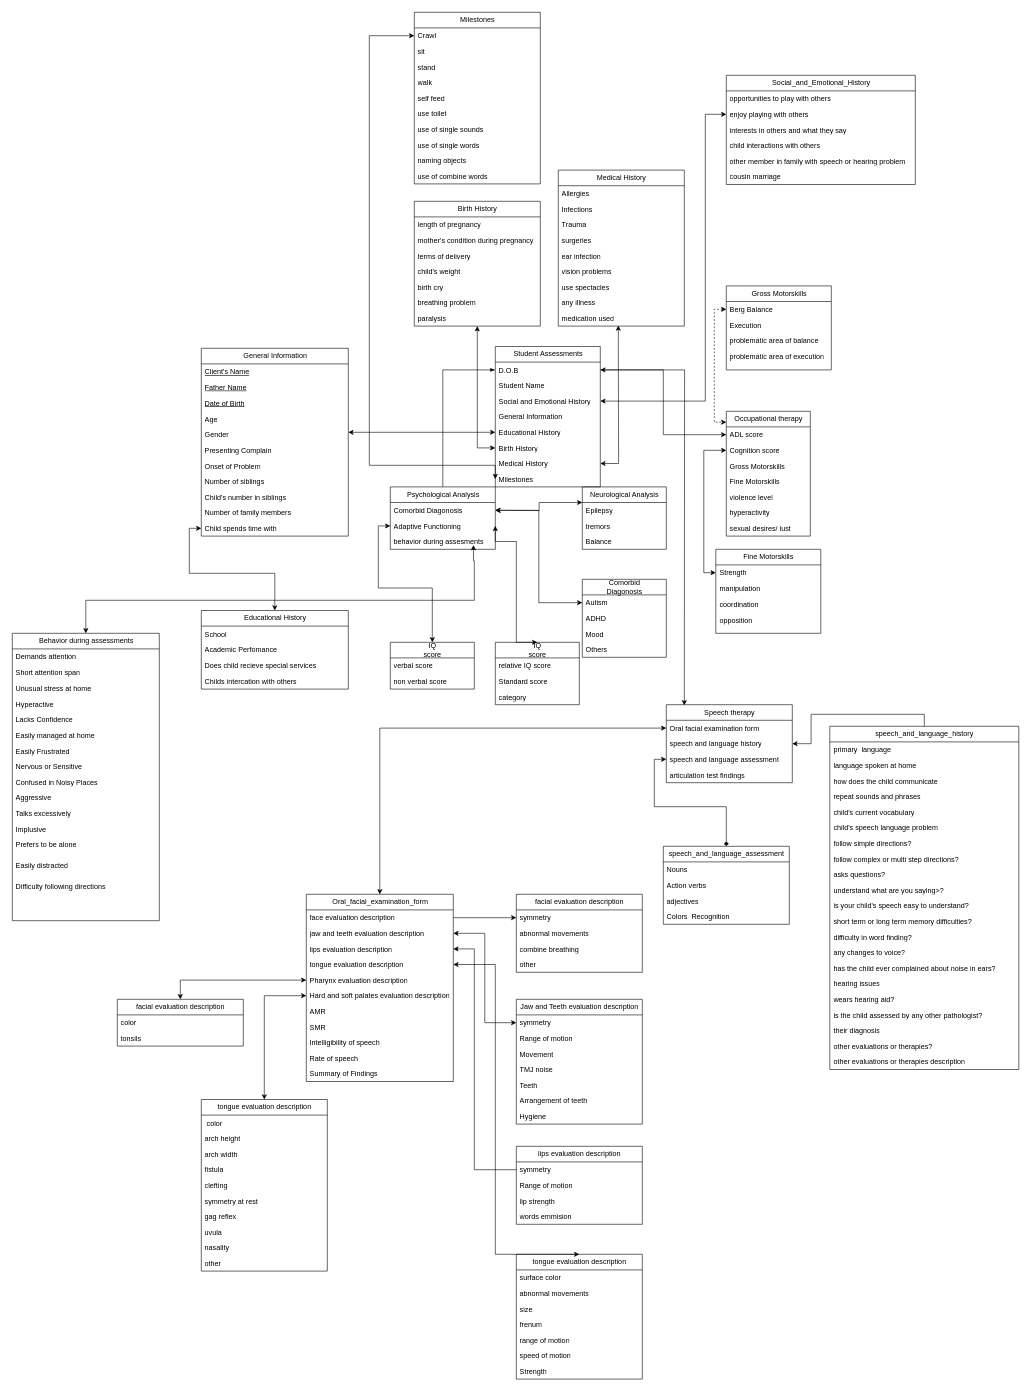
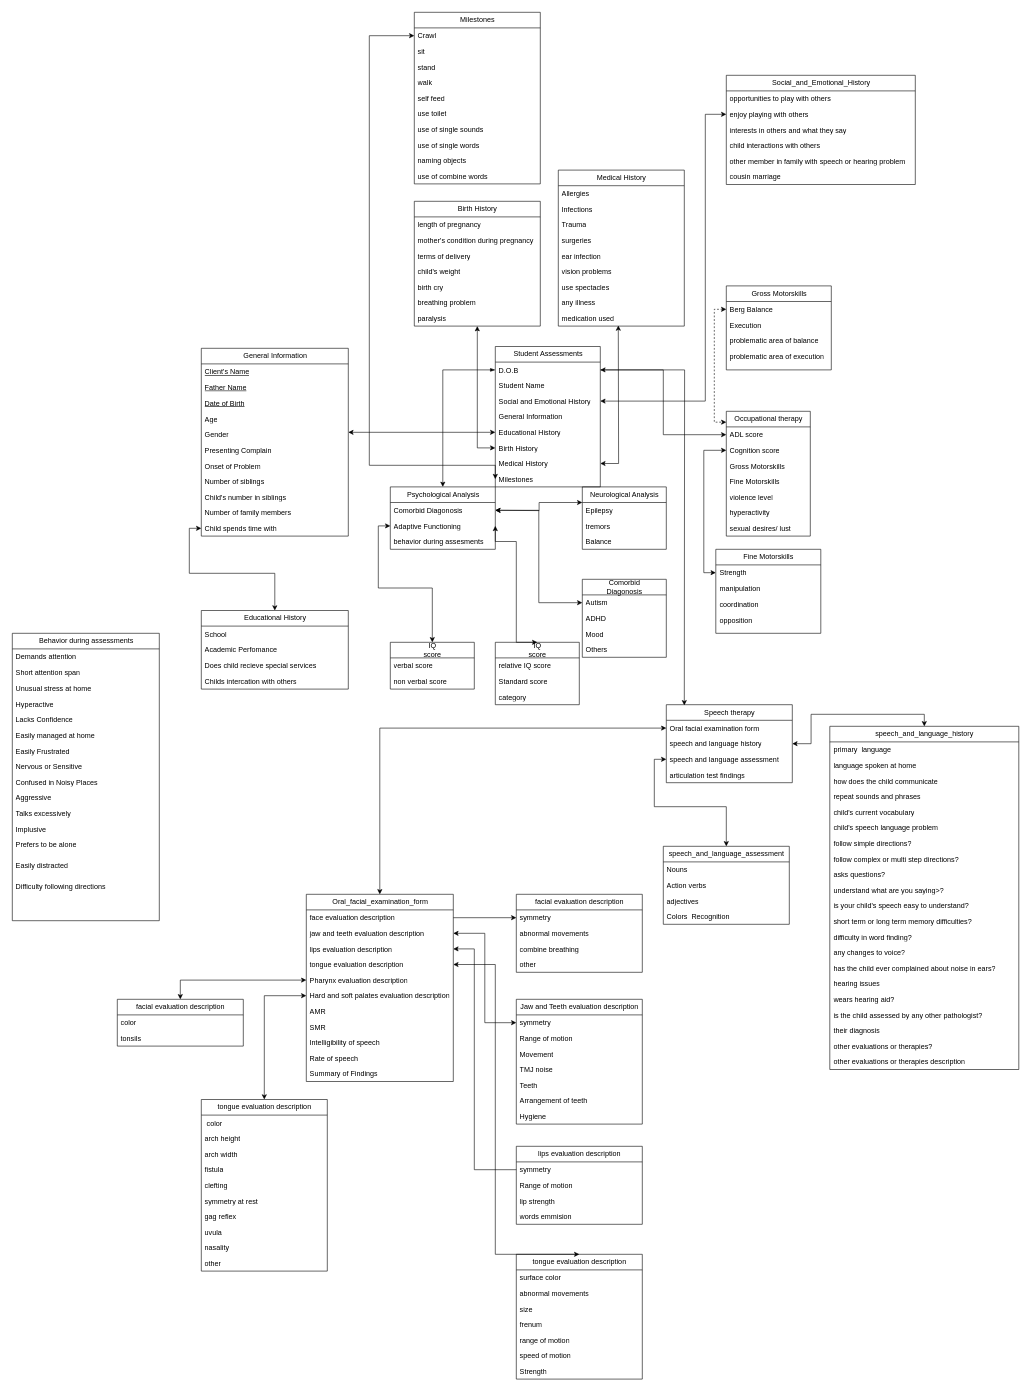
(443, 482) -> (443, 481)
(473, 556) -> none
(924, 721) -> (924, 720)
(726, 840) -> (726, 840)
